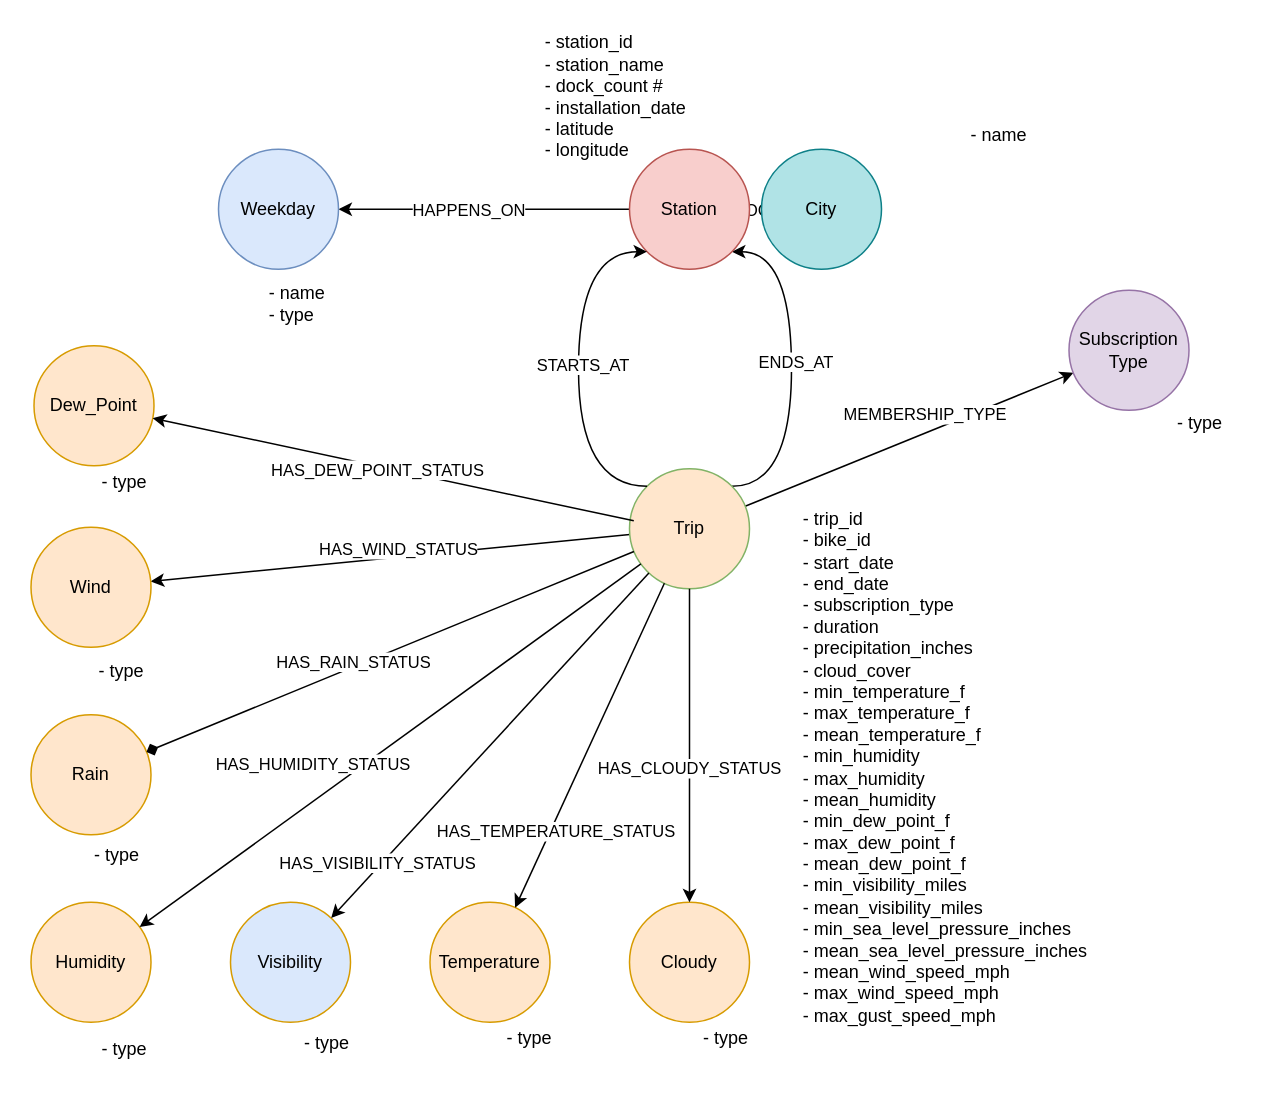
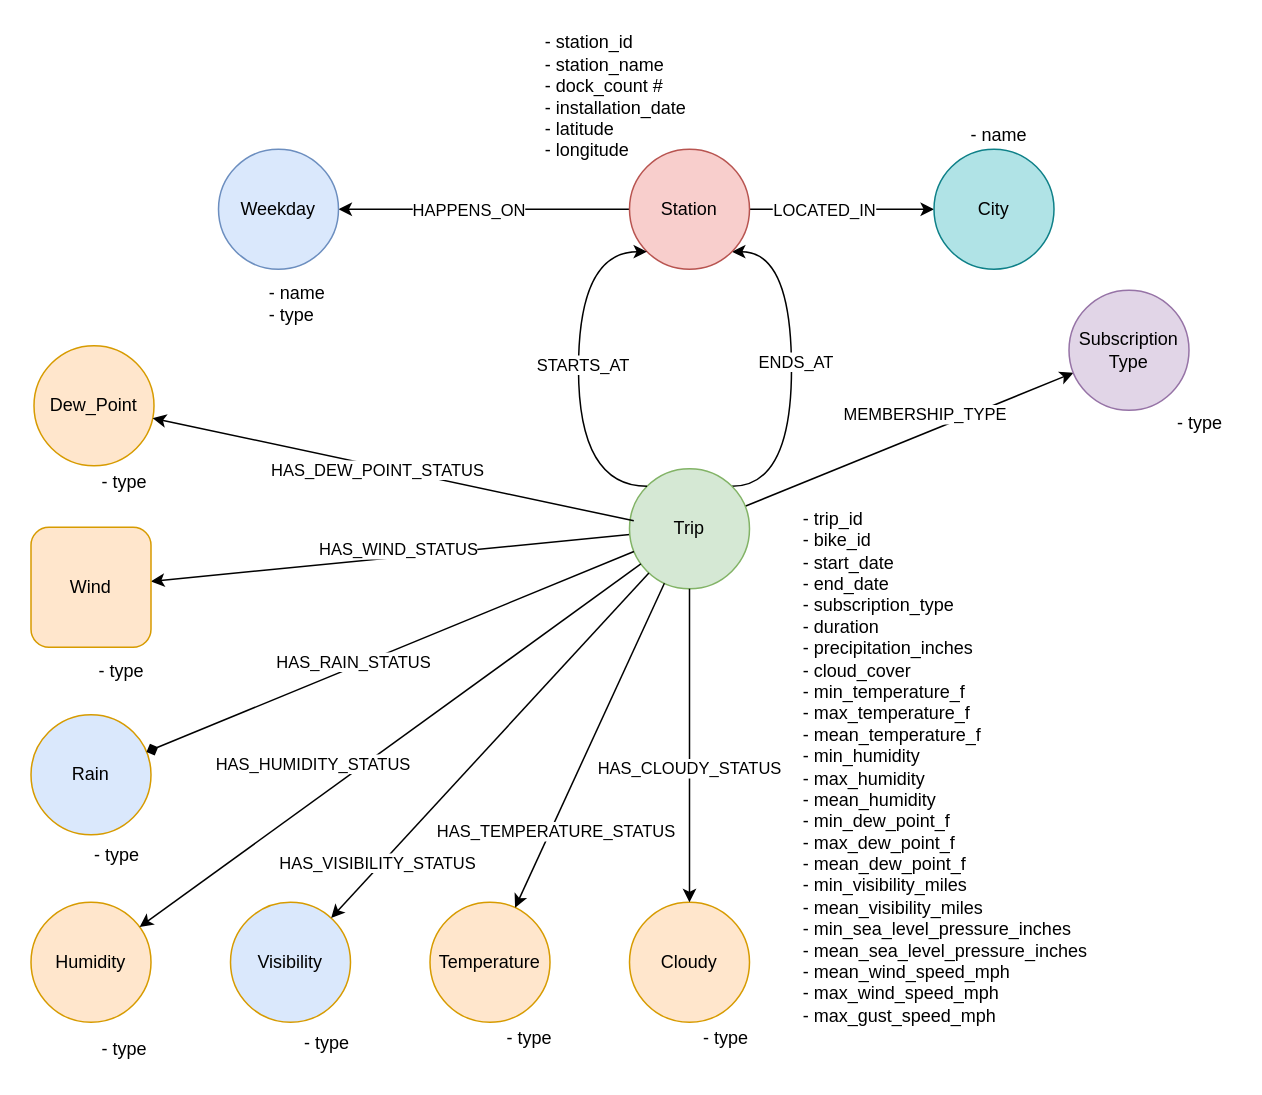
(821, 209) -> (994, 209)
(689, 529) -> (689, 529)
(91, 587) -> (91, 587)
(91, 775) -> (91, 775)
